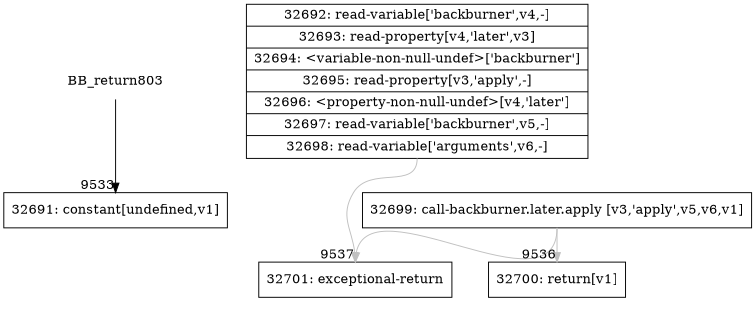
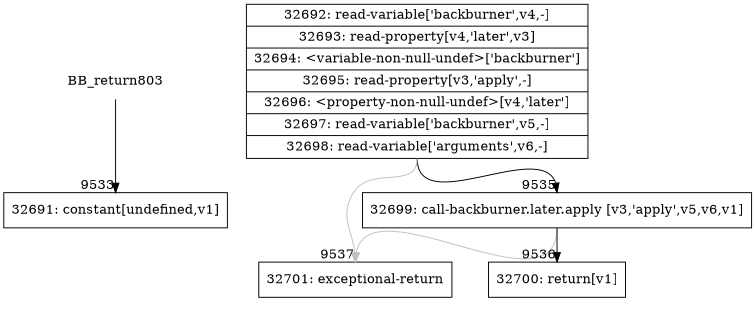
none -> (482, 177)
(557, 246) -> (557, 246)
